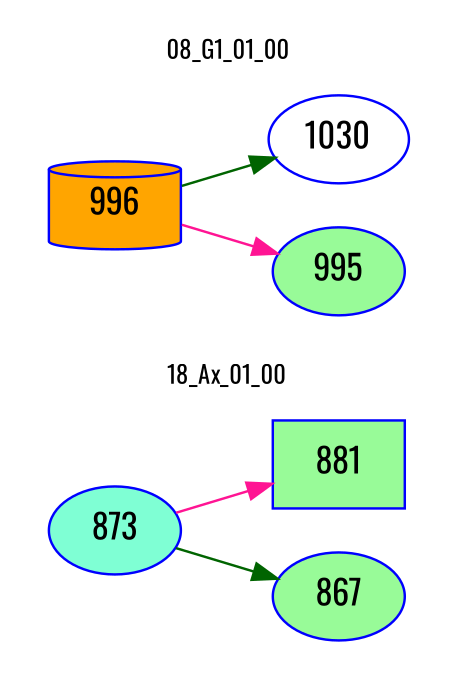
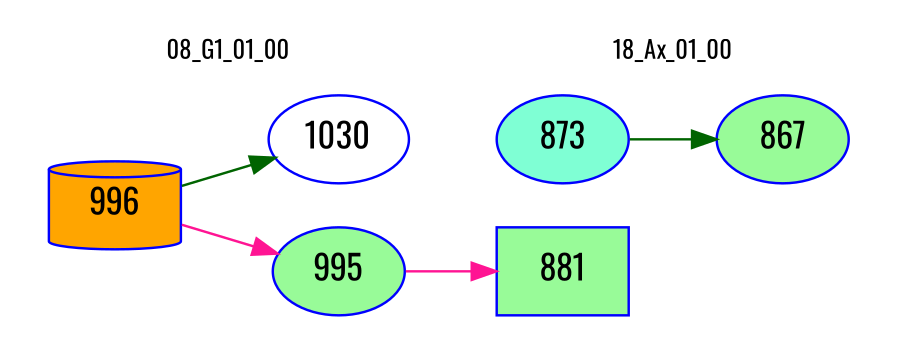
(212, 502) -> (443, 271)
